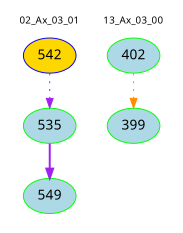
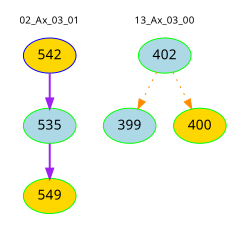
(50, 86) -> (50, 86)
none -> (200, 126)
(50, 196) -> (50, 196)
